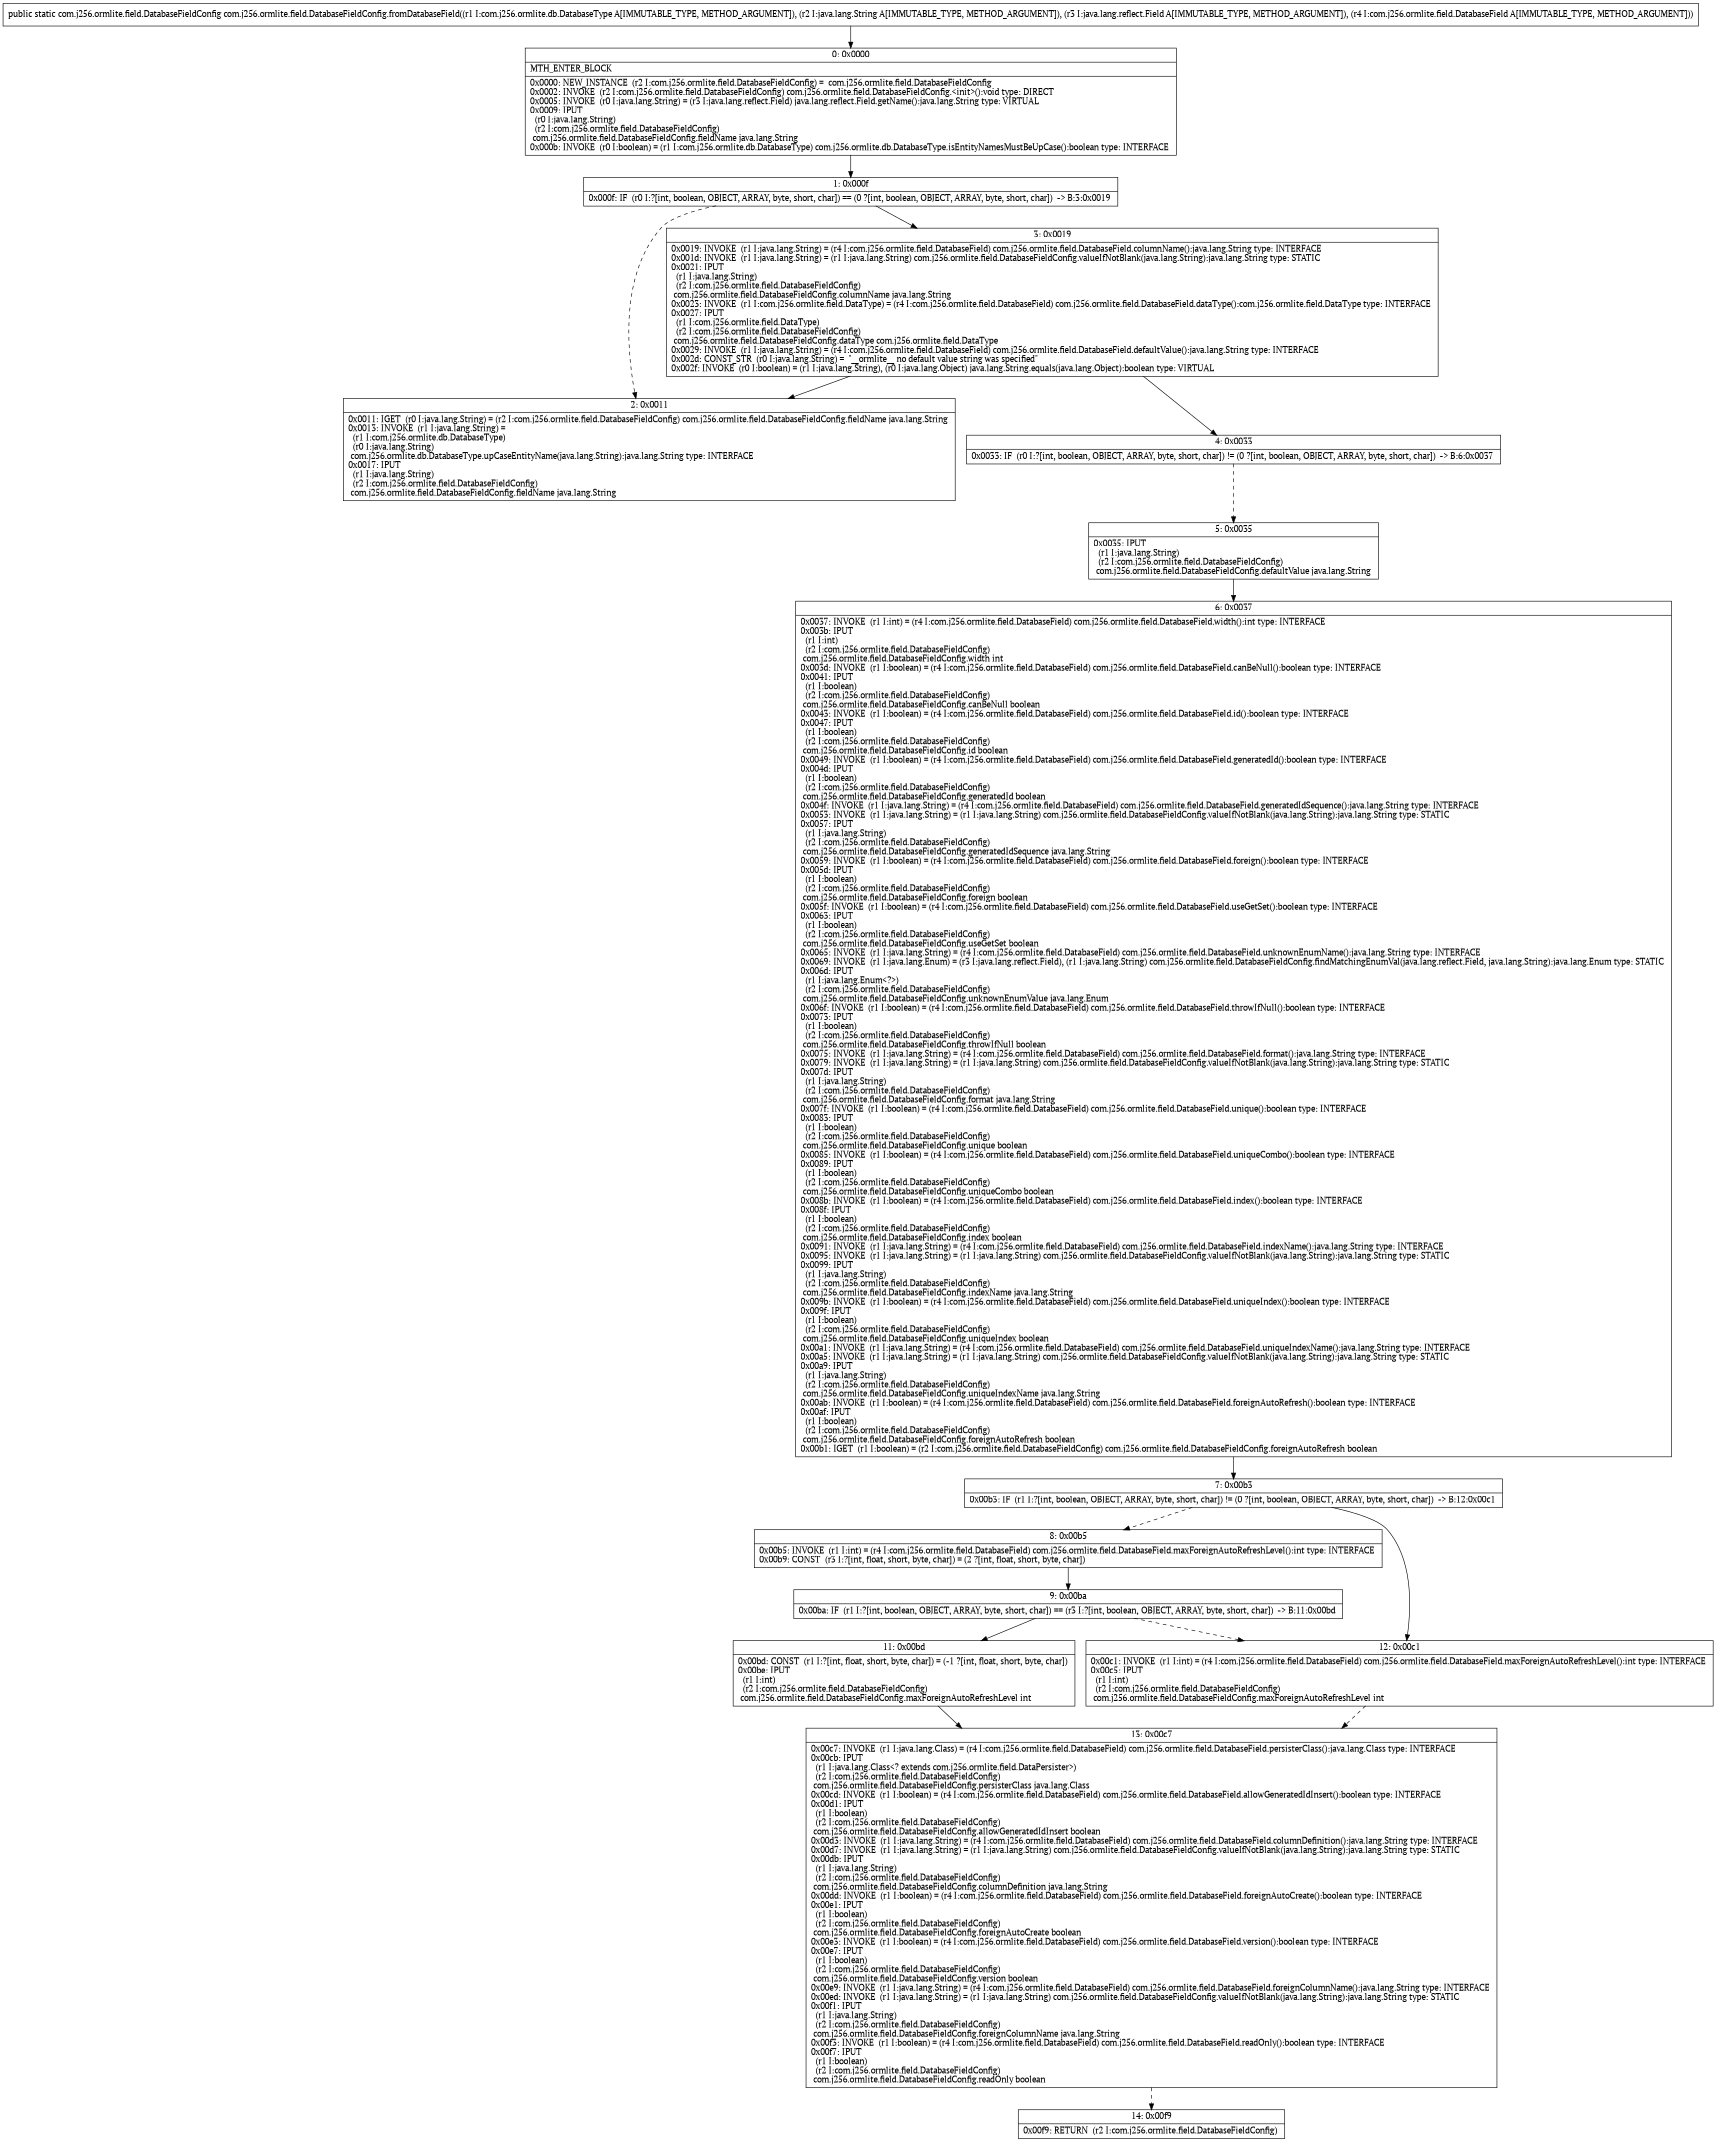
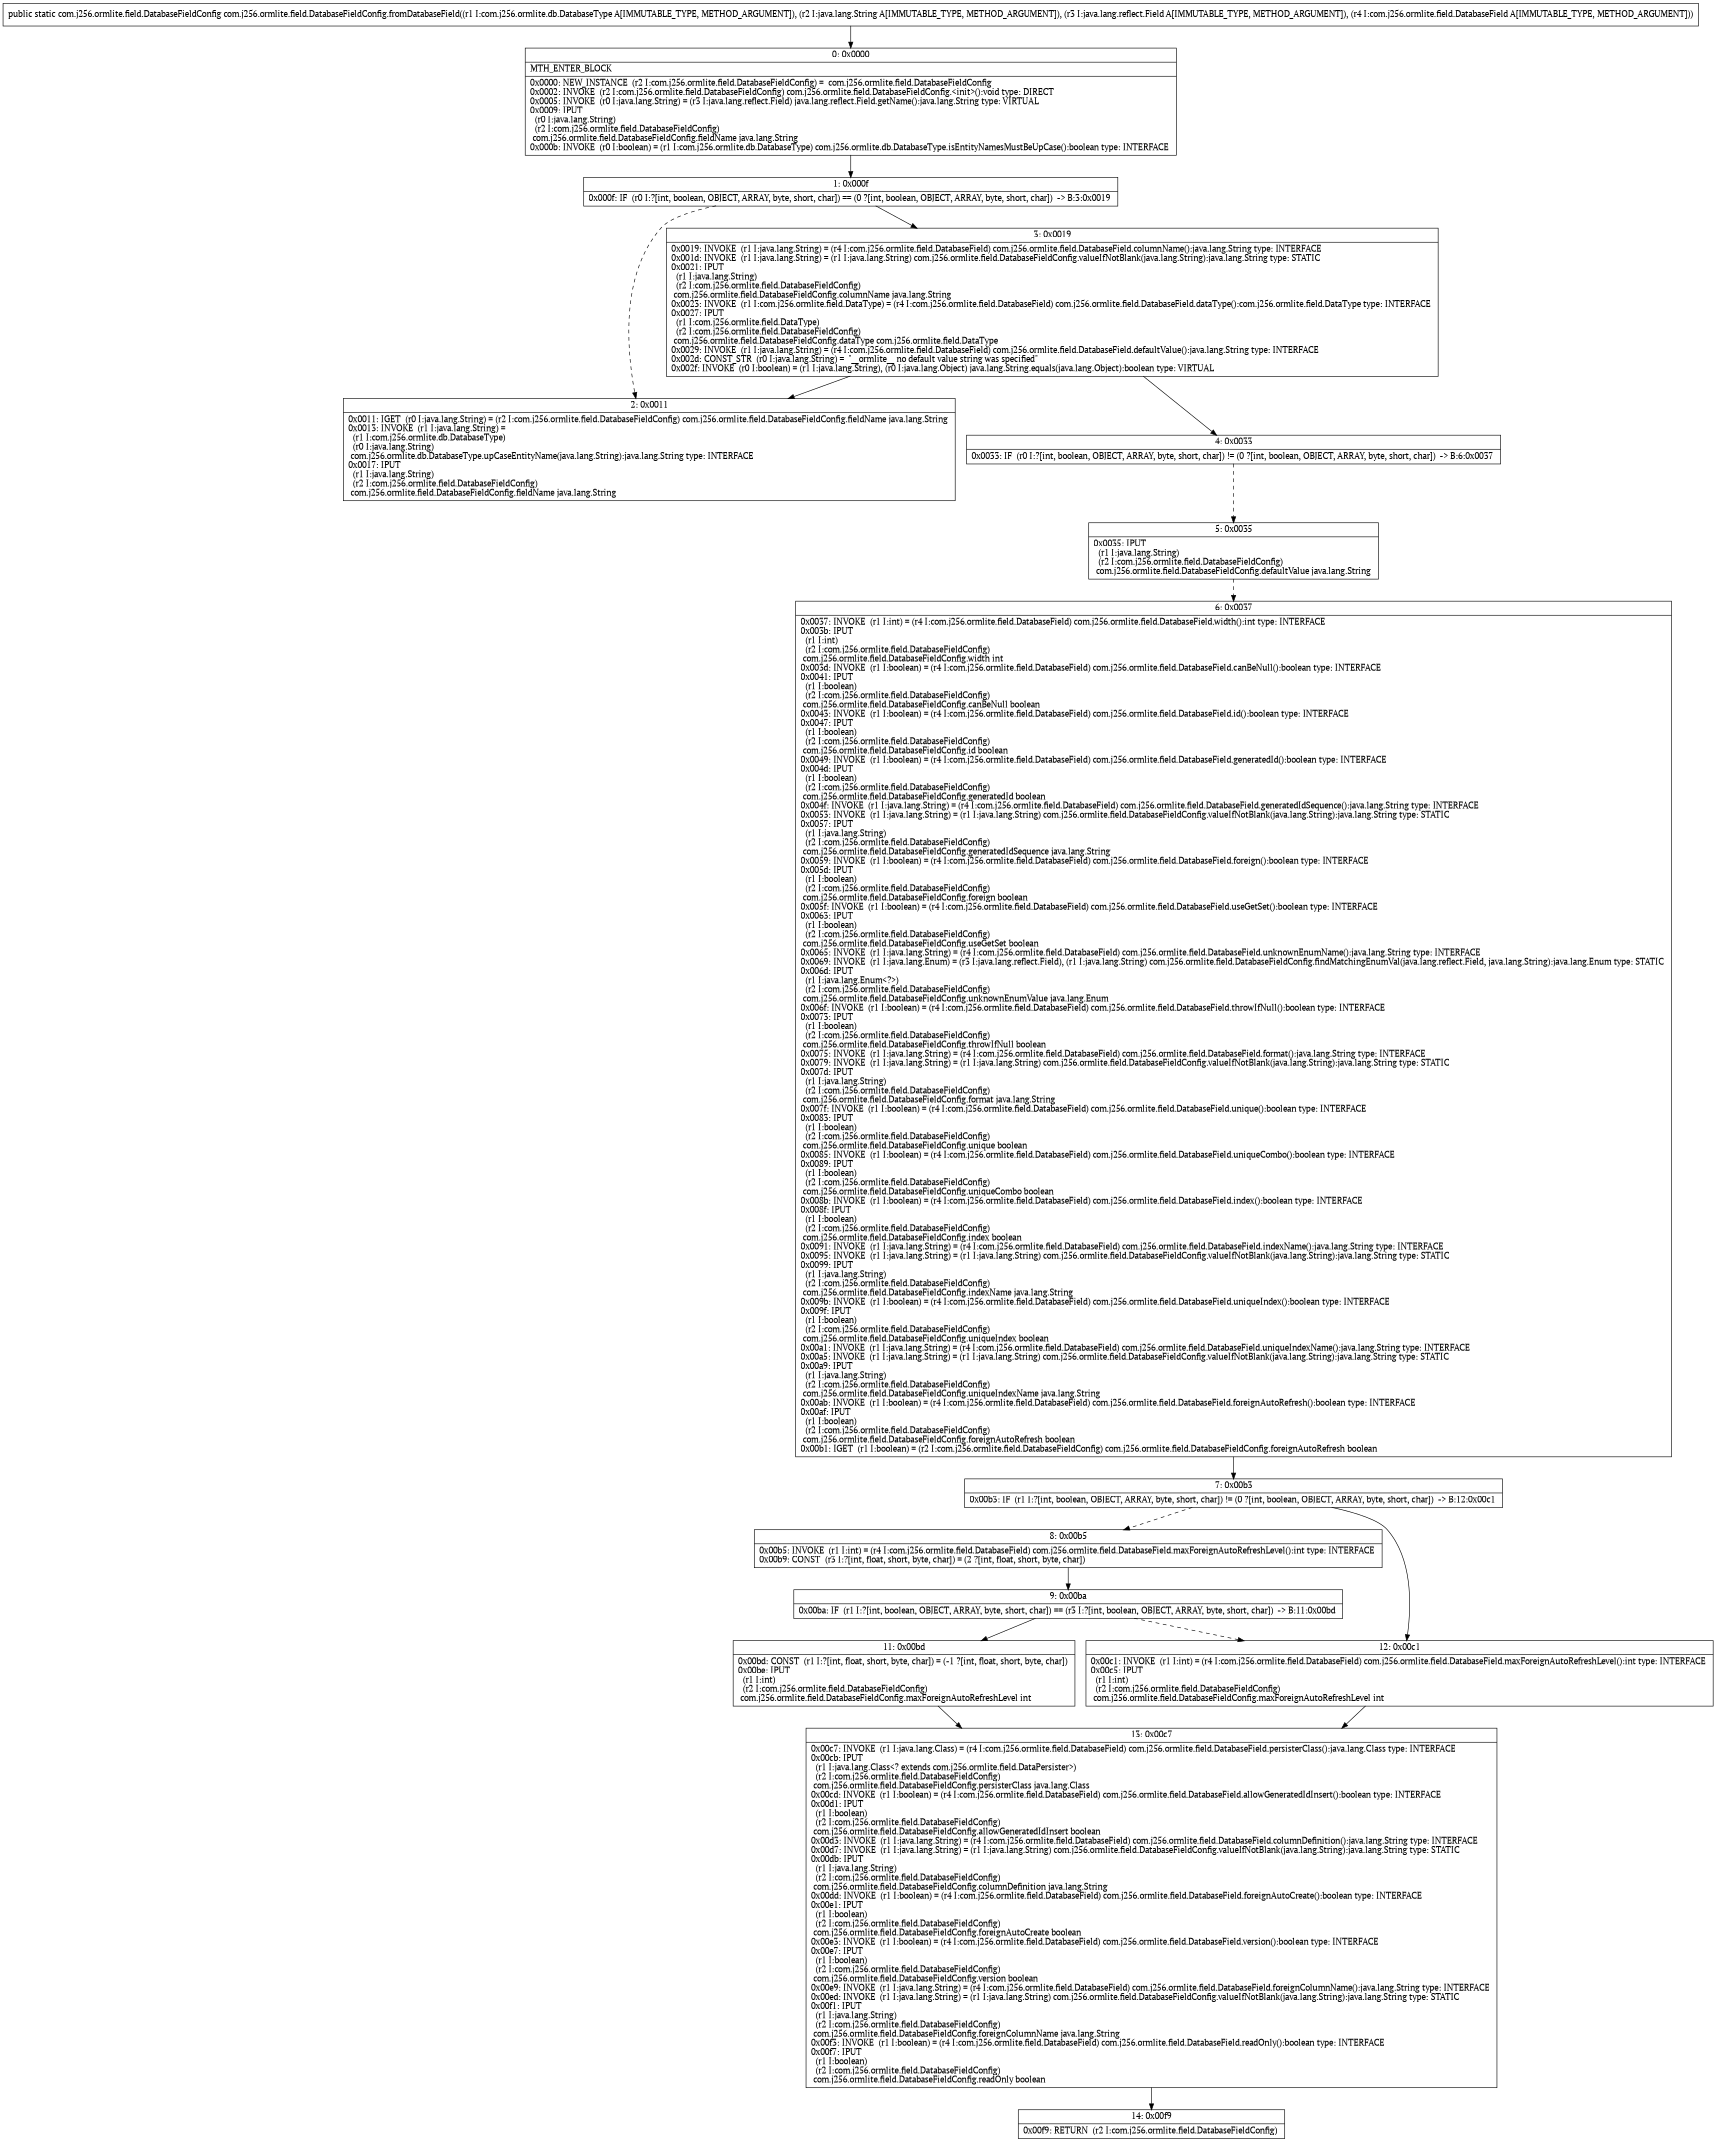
(1234, 587) -> (1234, 587)
(1356, 1715) -> (1356, 1715)
(1152, 2096) -> (1152, 2096)
